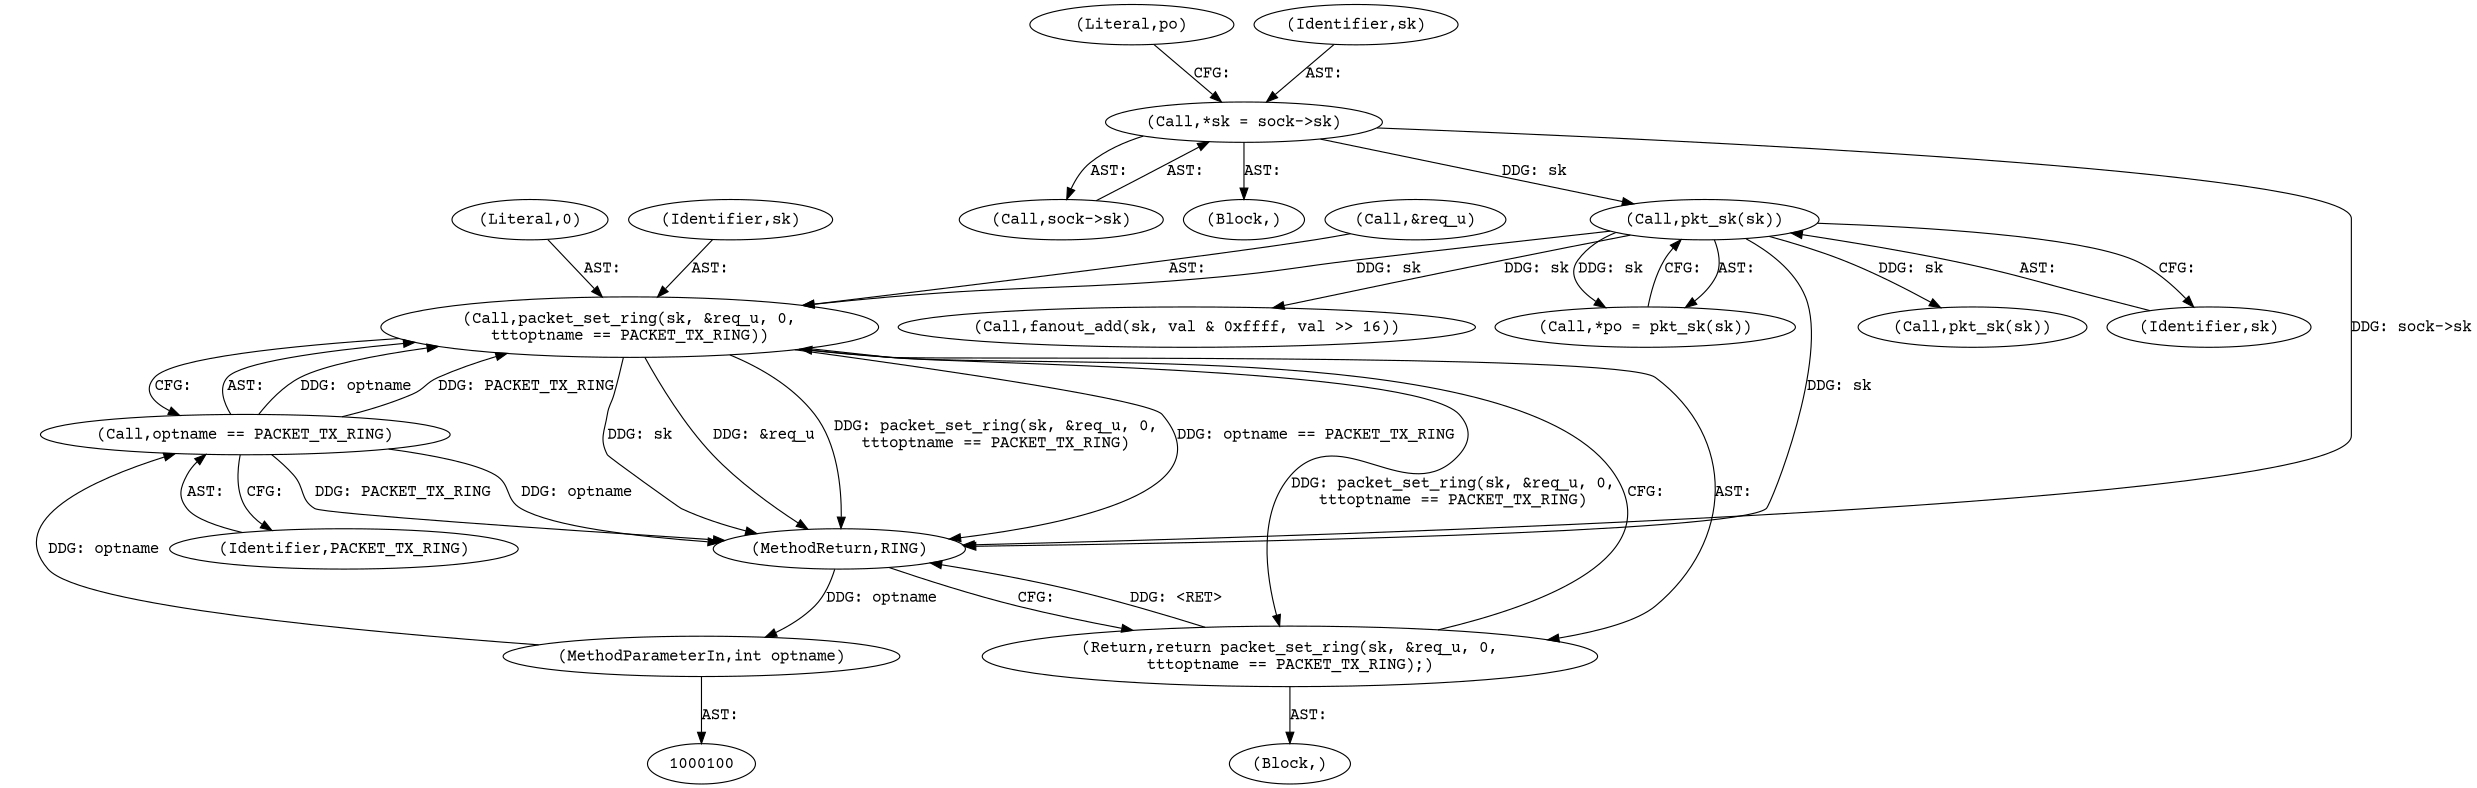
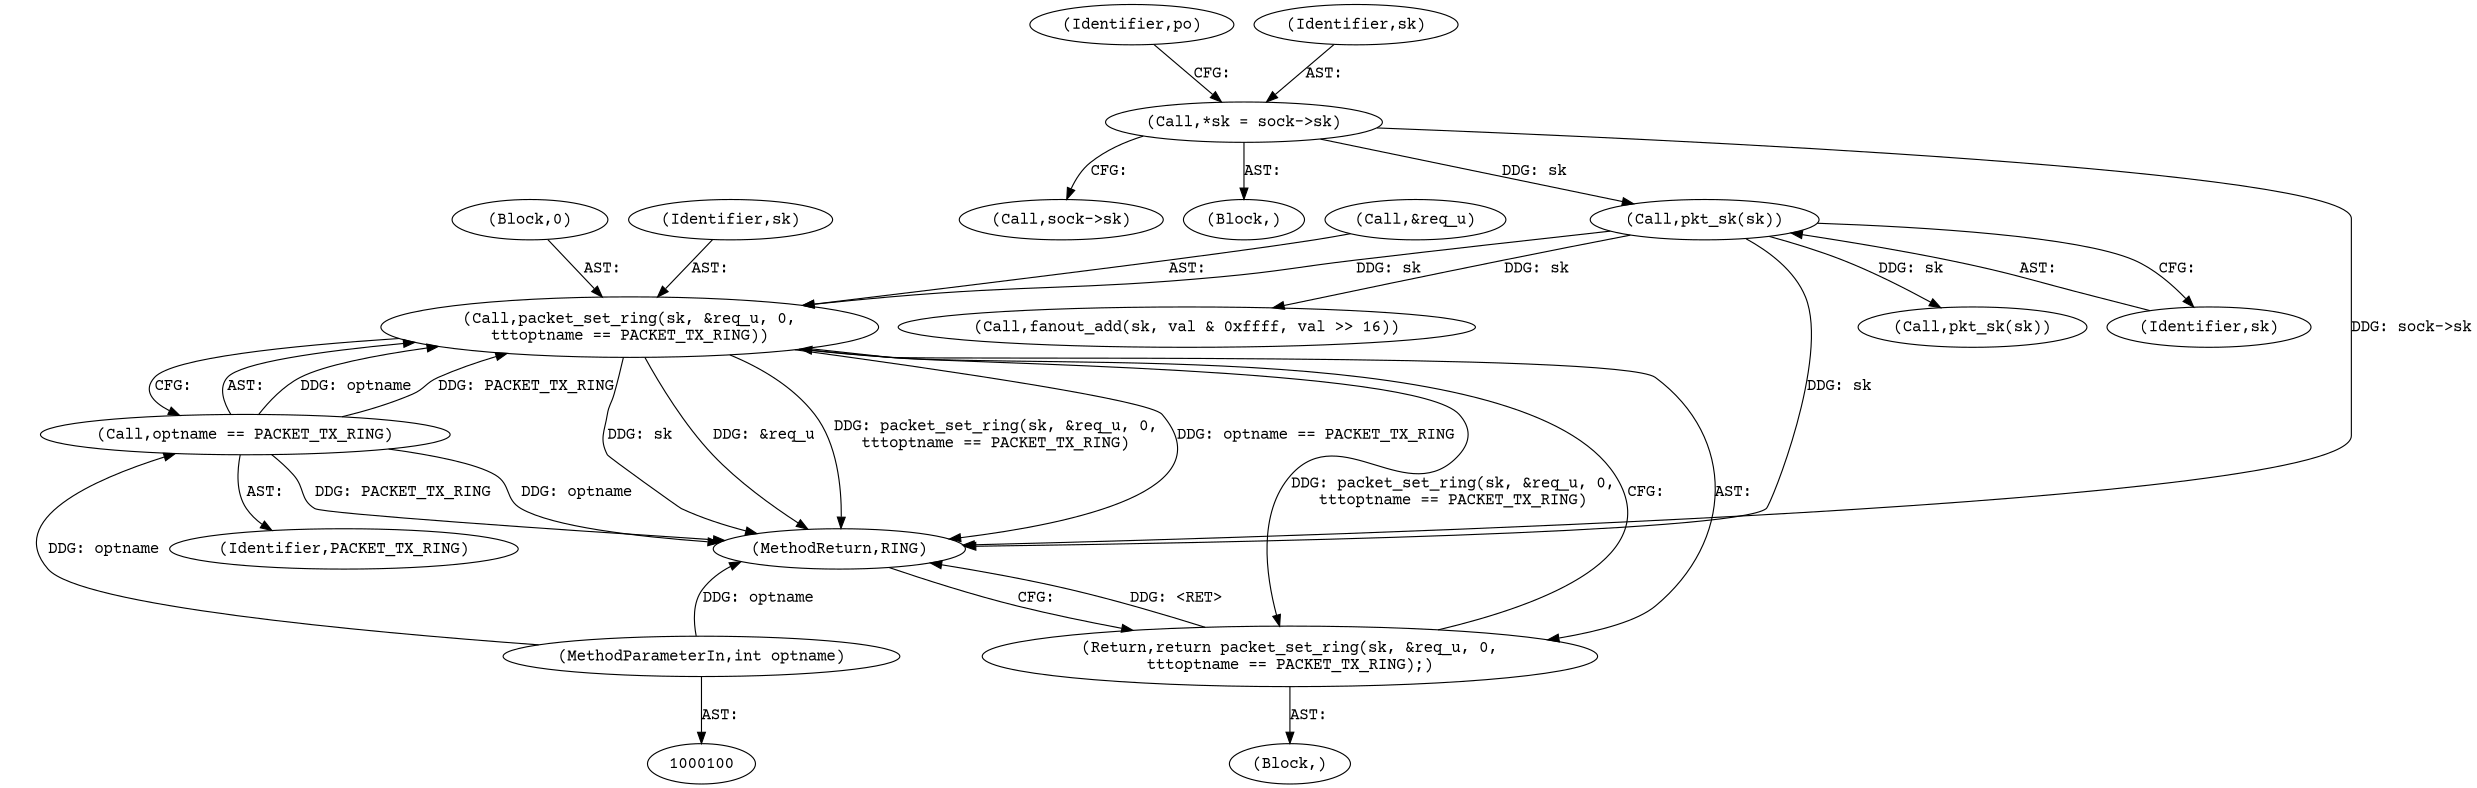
(1132, 25) -> (1132, 25)
(1114, 171) -> (1114, 171)
(1148, 174) -> none
(530, 220) -> (530, 220)
(1645, 327) -> none
(270, 492) -> (270, 492)
(190, 511) -> none
(813, 608) -> (699, 594)
